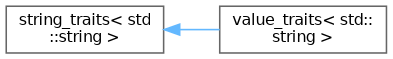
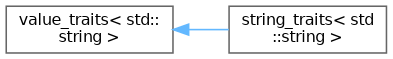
(200, 30) -> (209, 30)
